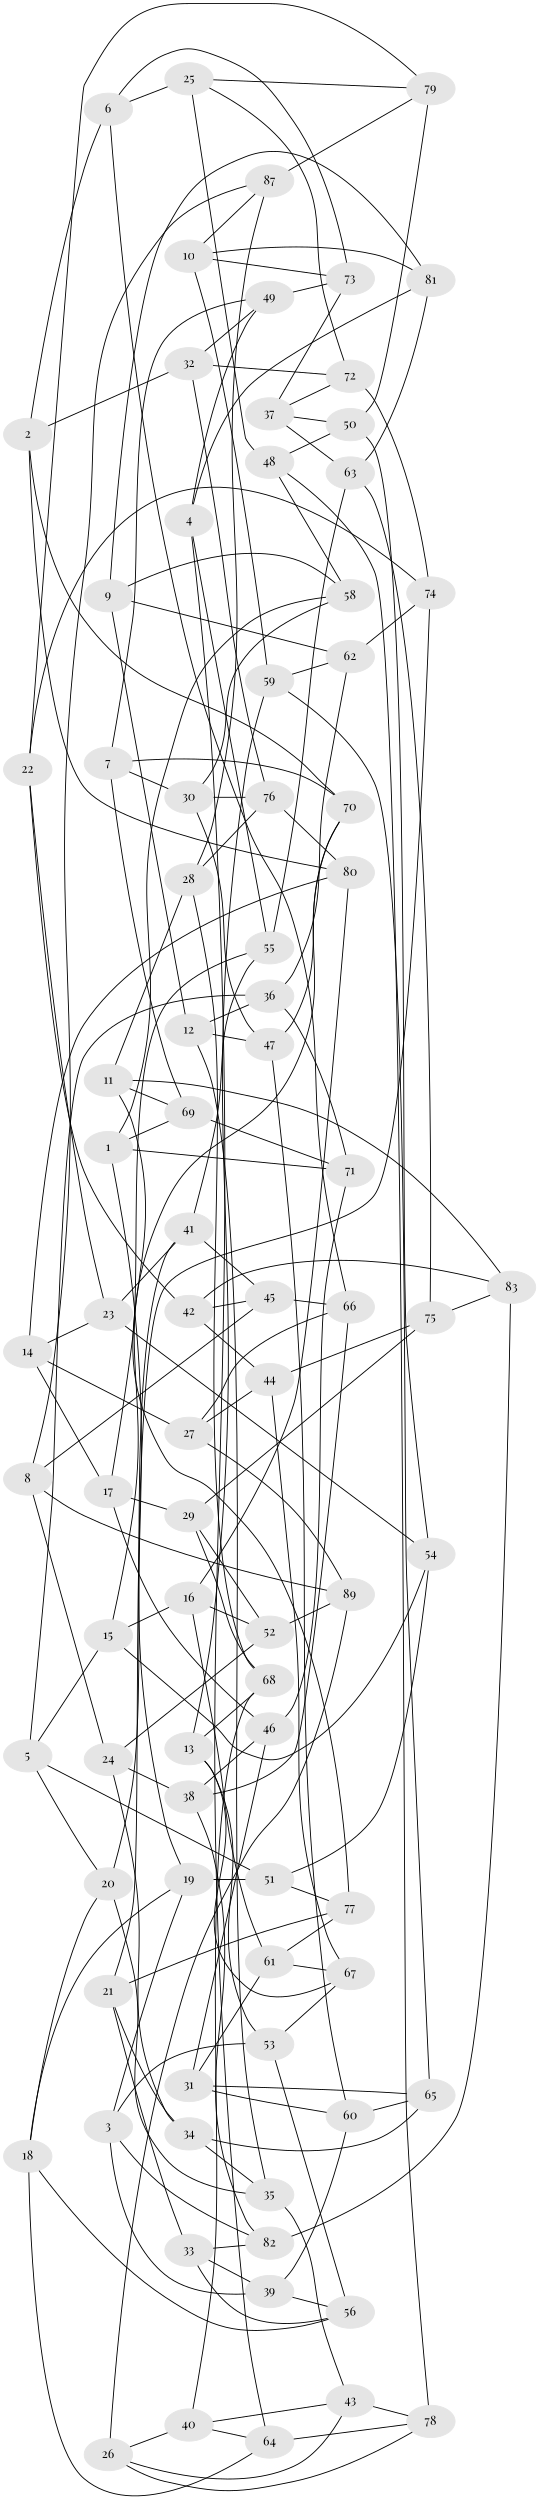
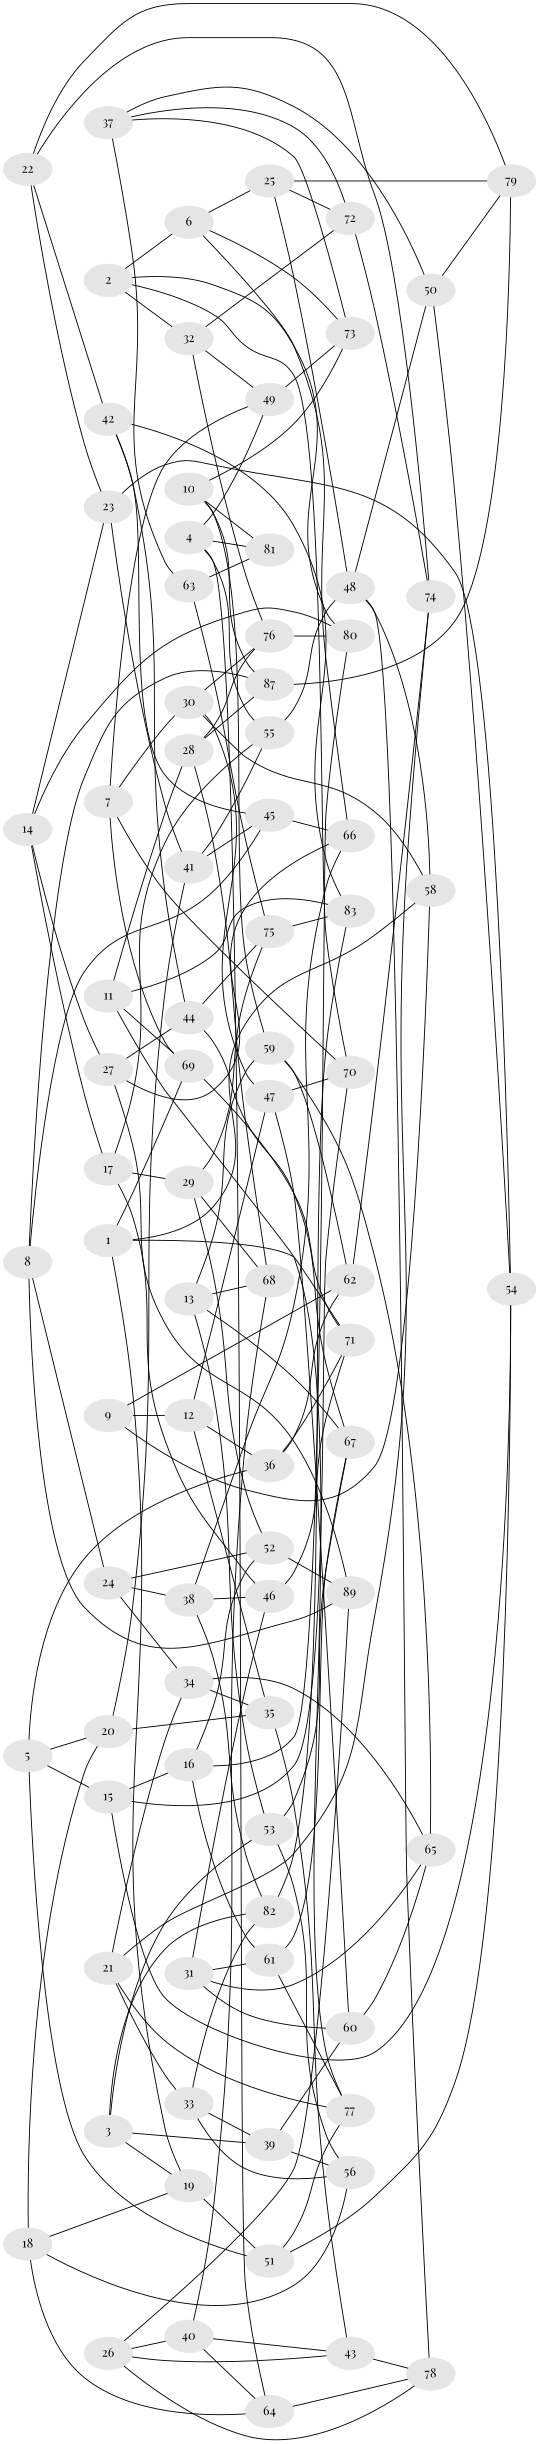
(155, 256) -> none
(307, 721) -> (310, 660)
